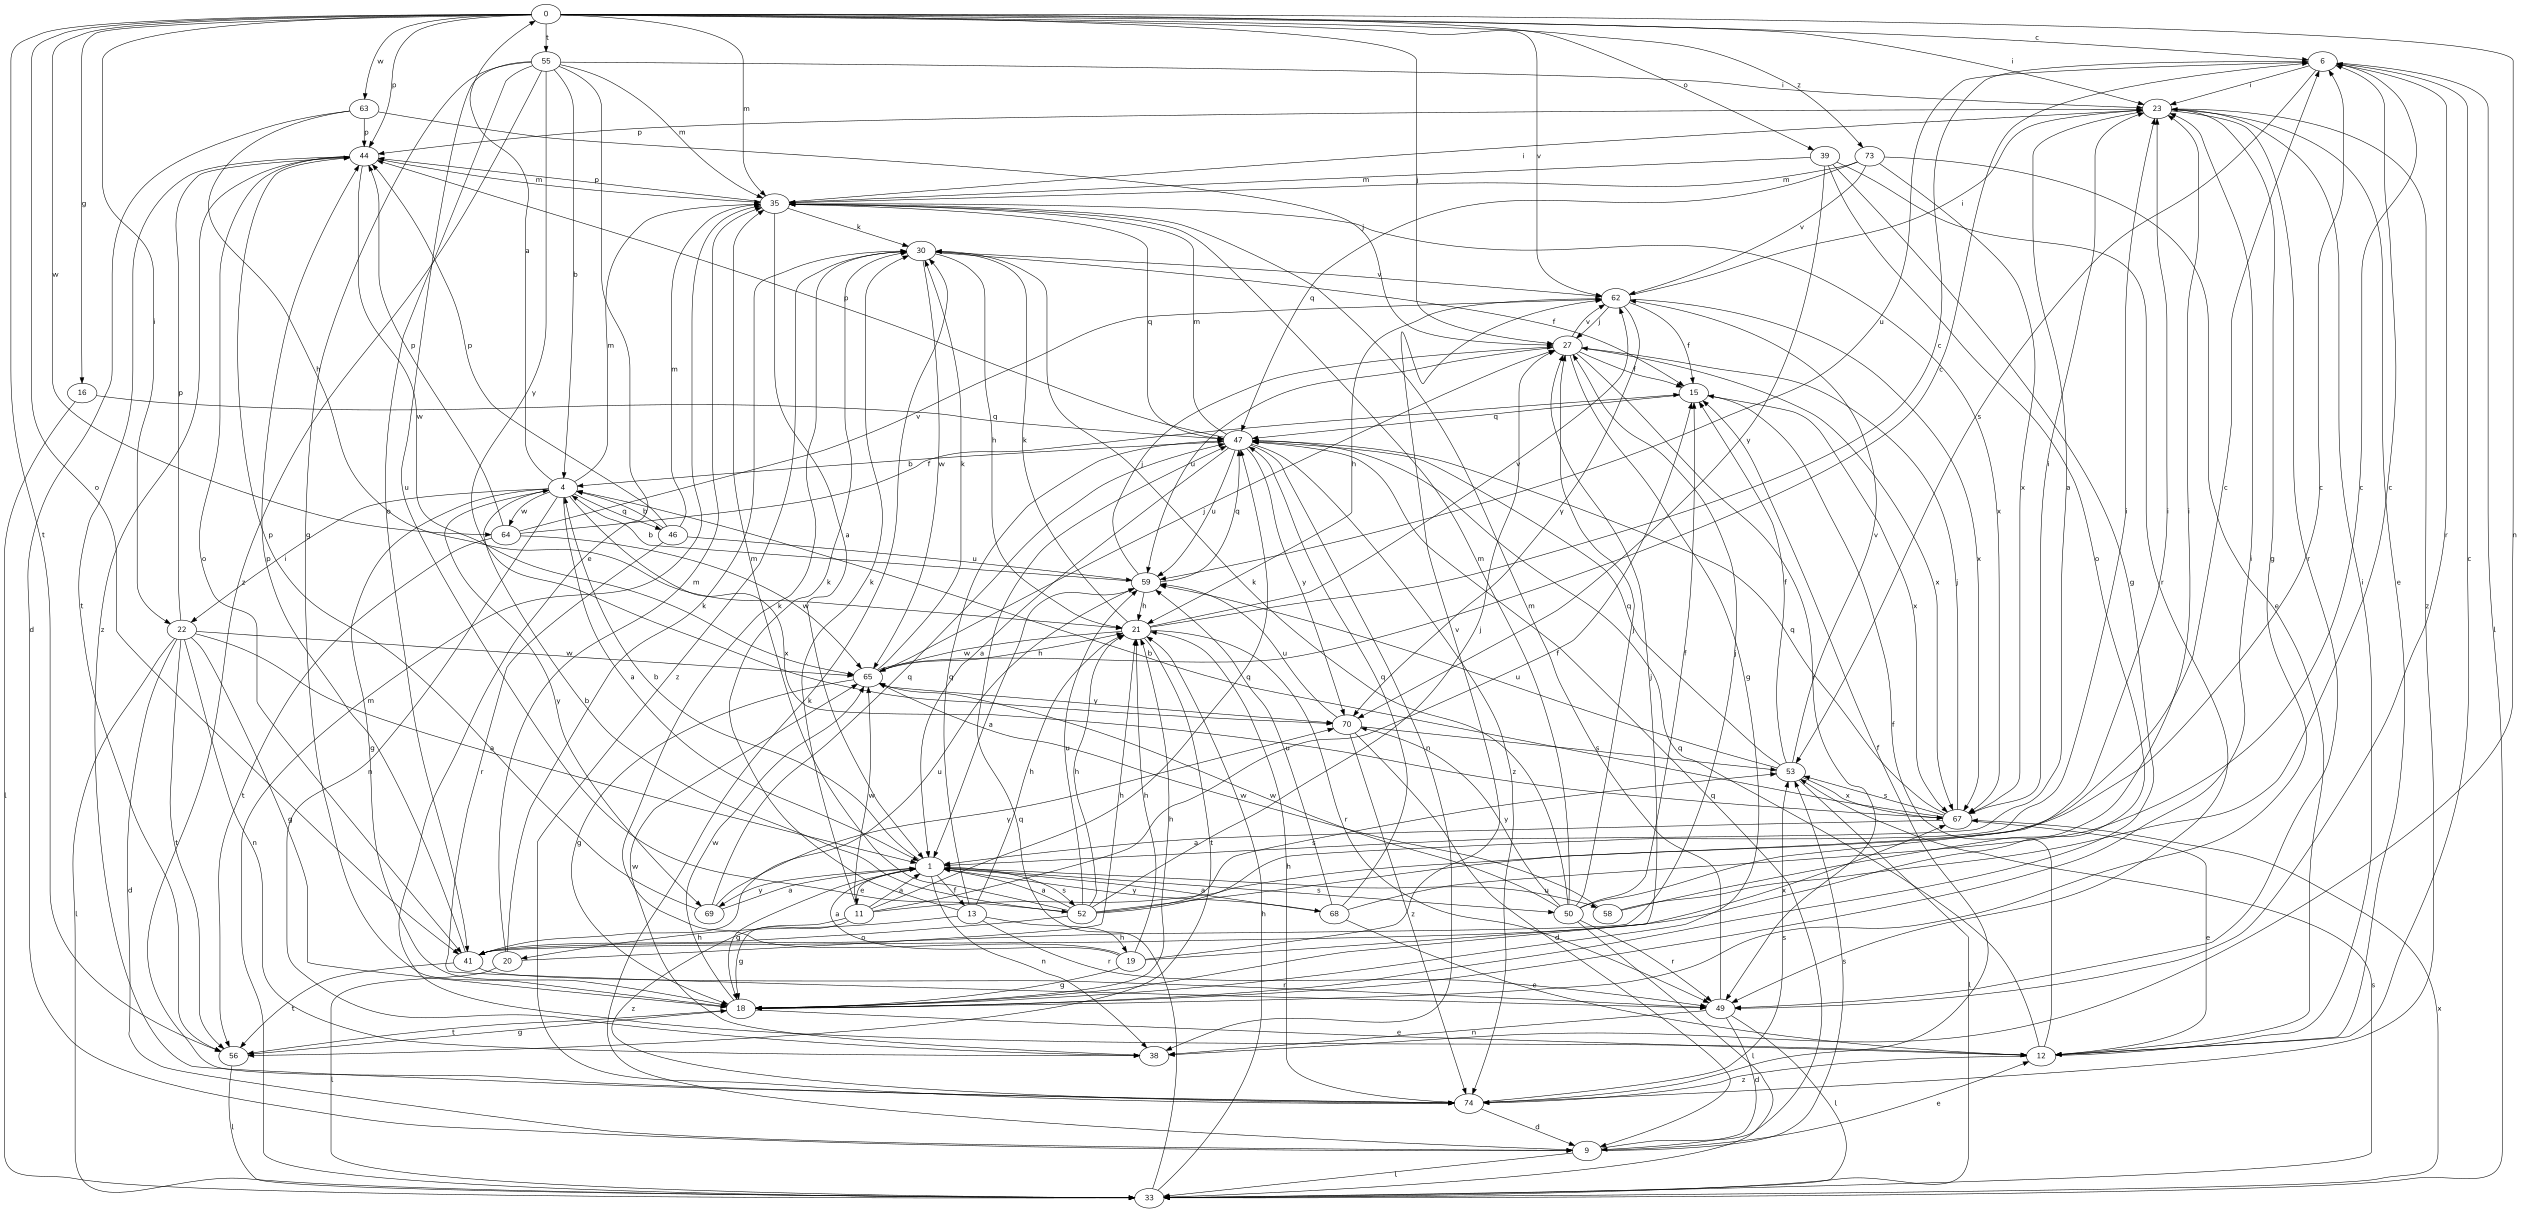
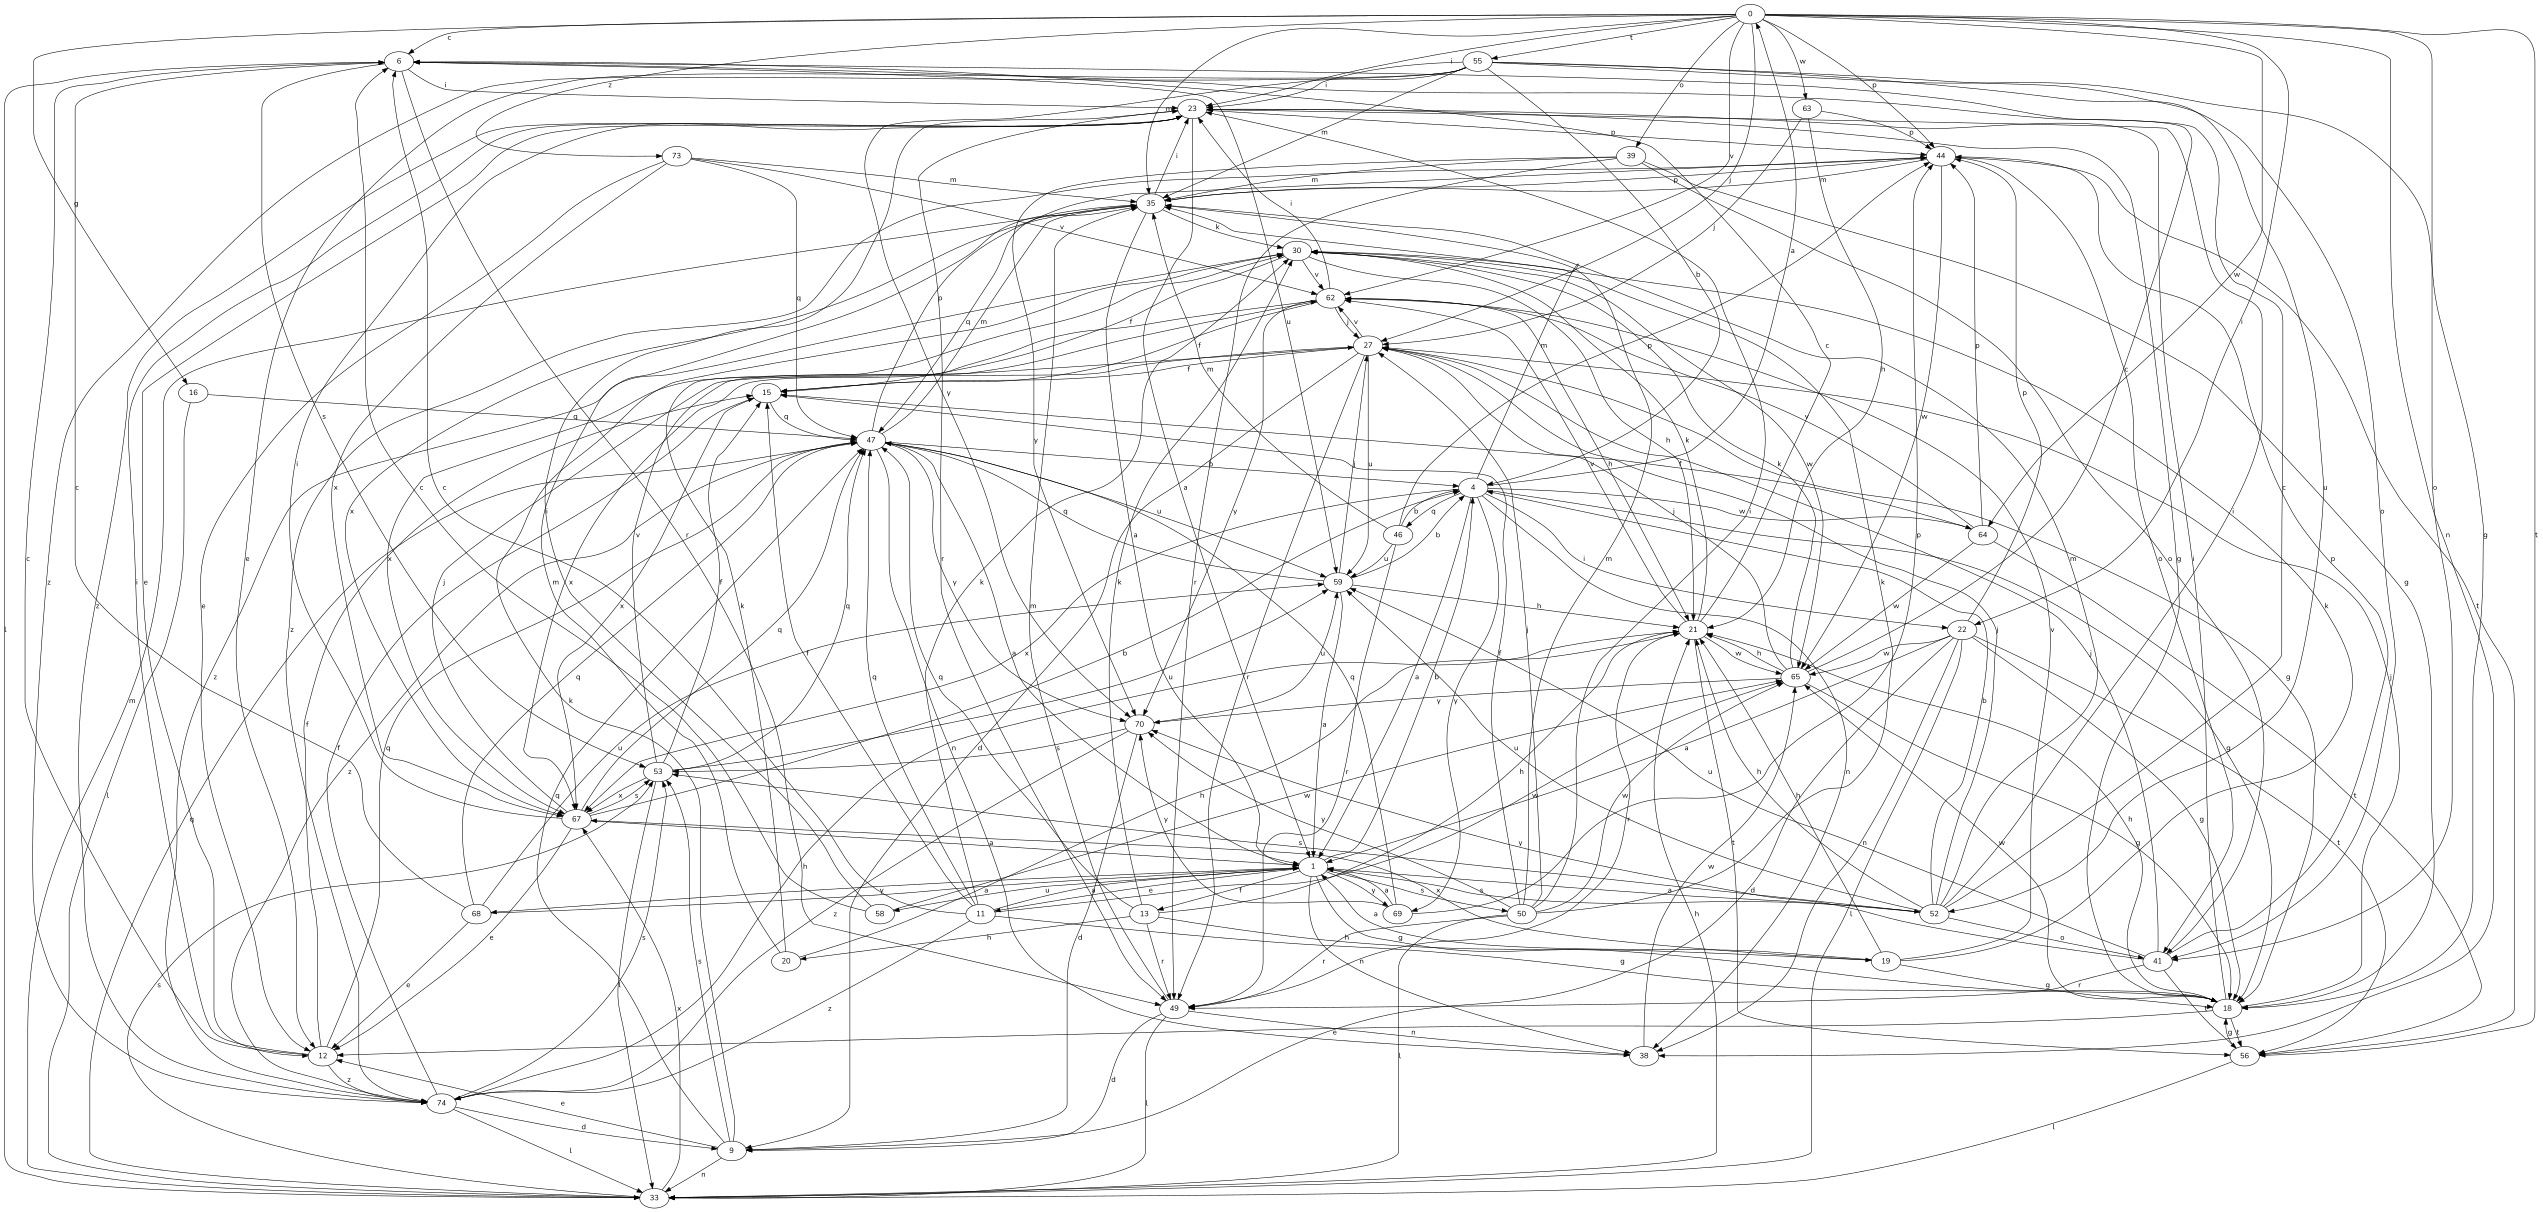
none -> (1643, 874)
(256, 1102) -> (974, 748)
(1396, 1175) -> (704, 1175)
(568, 1185) -> (545, 1150)
